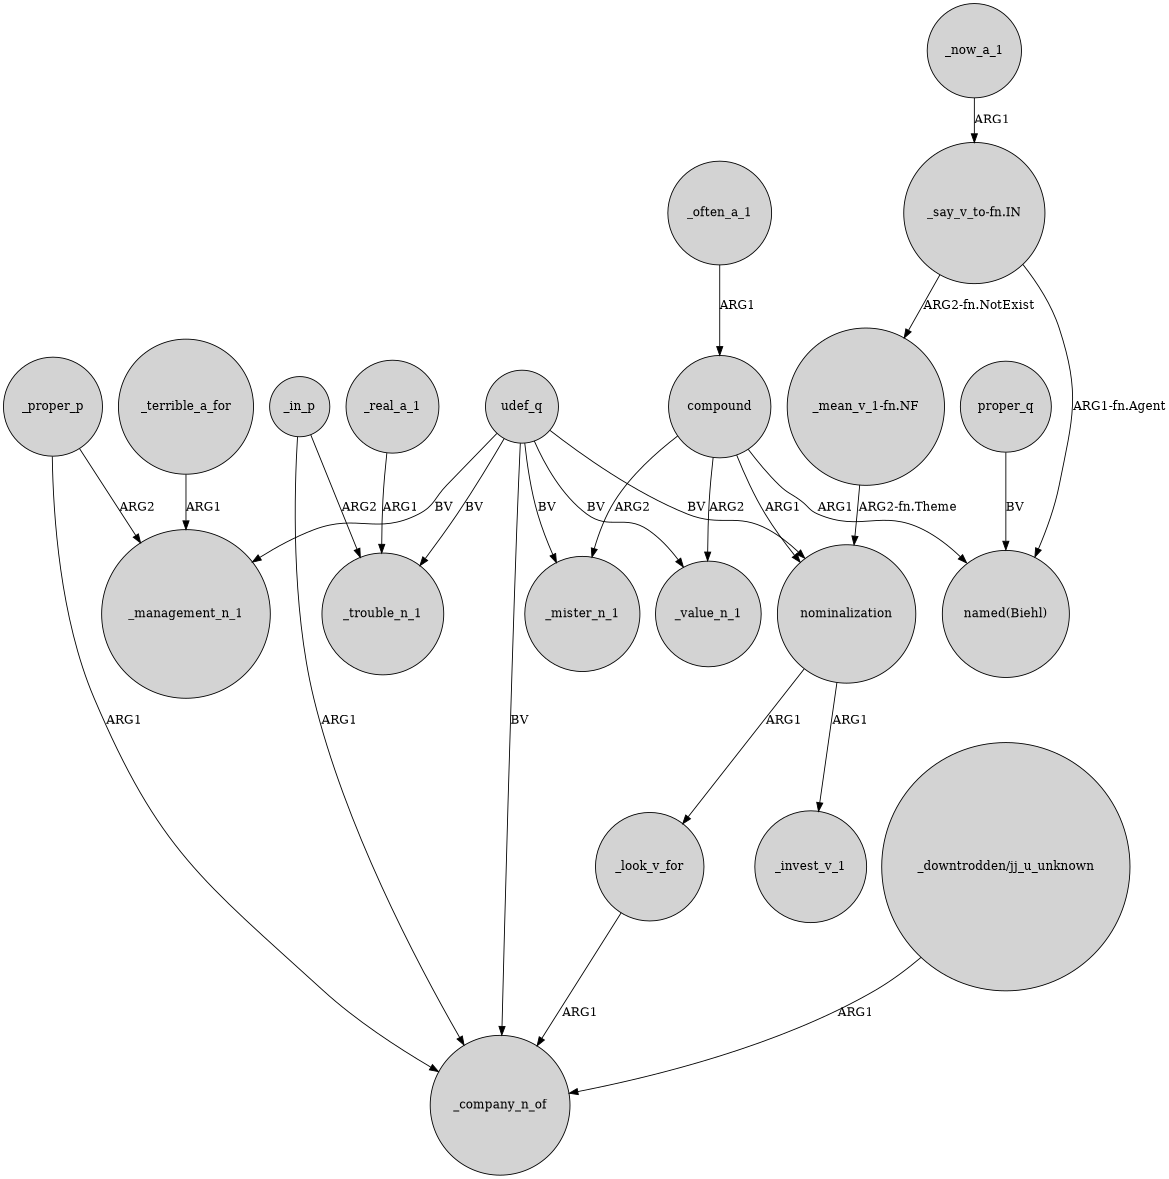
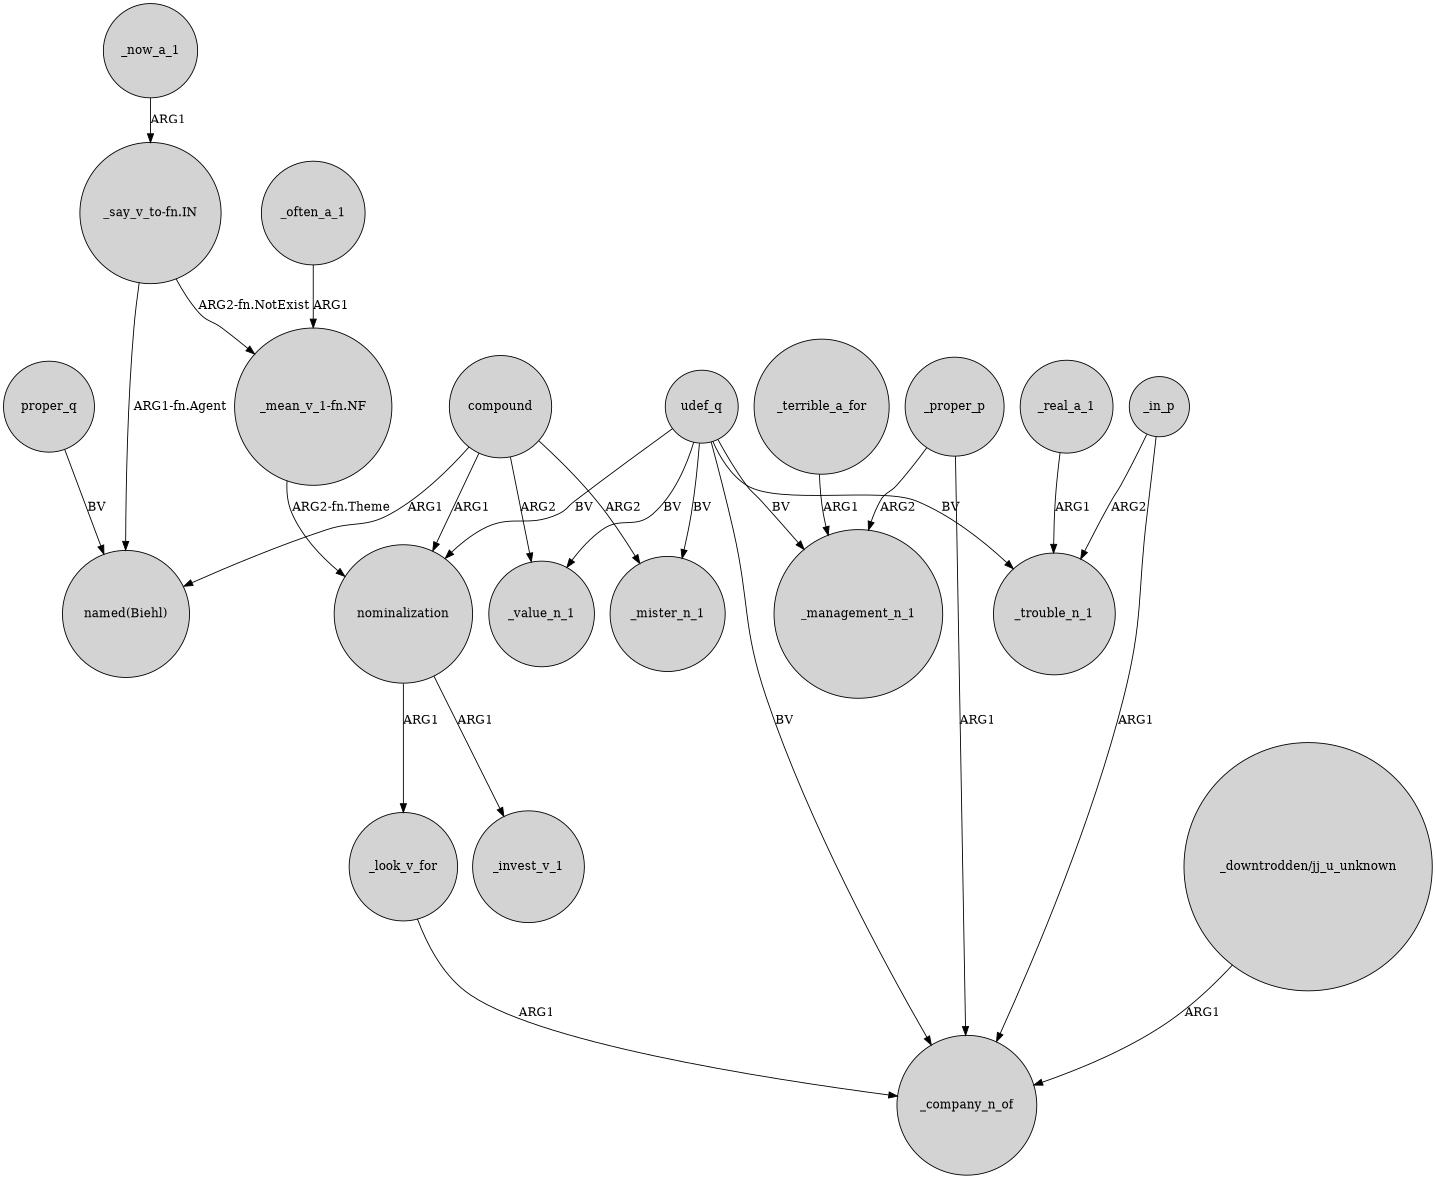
(720, 306) -> (313, 292)
